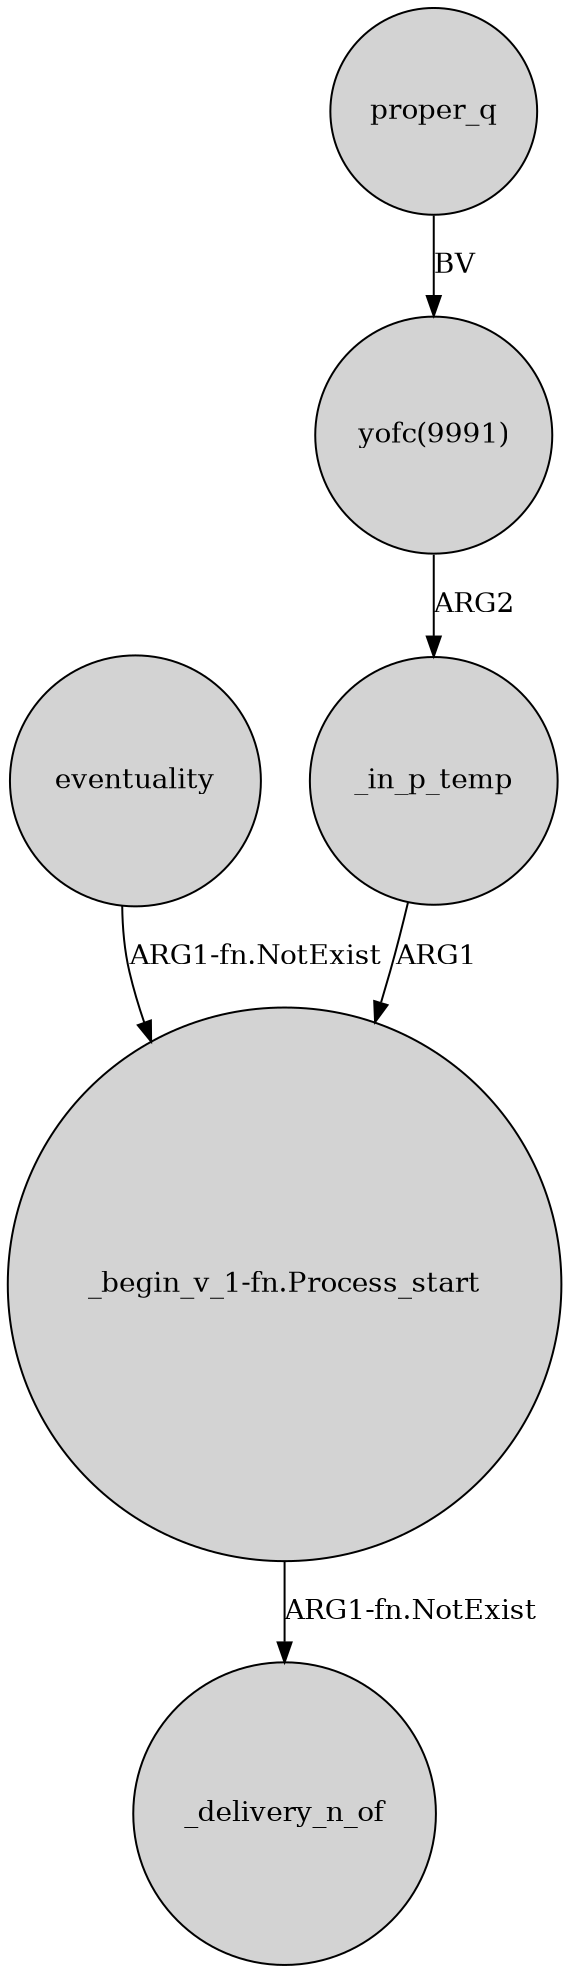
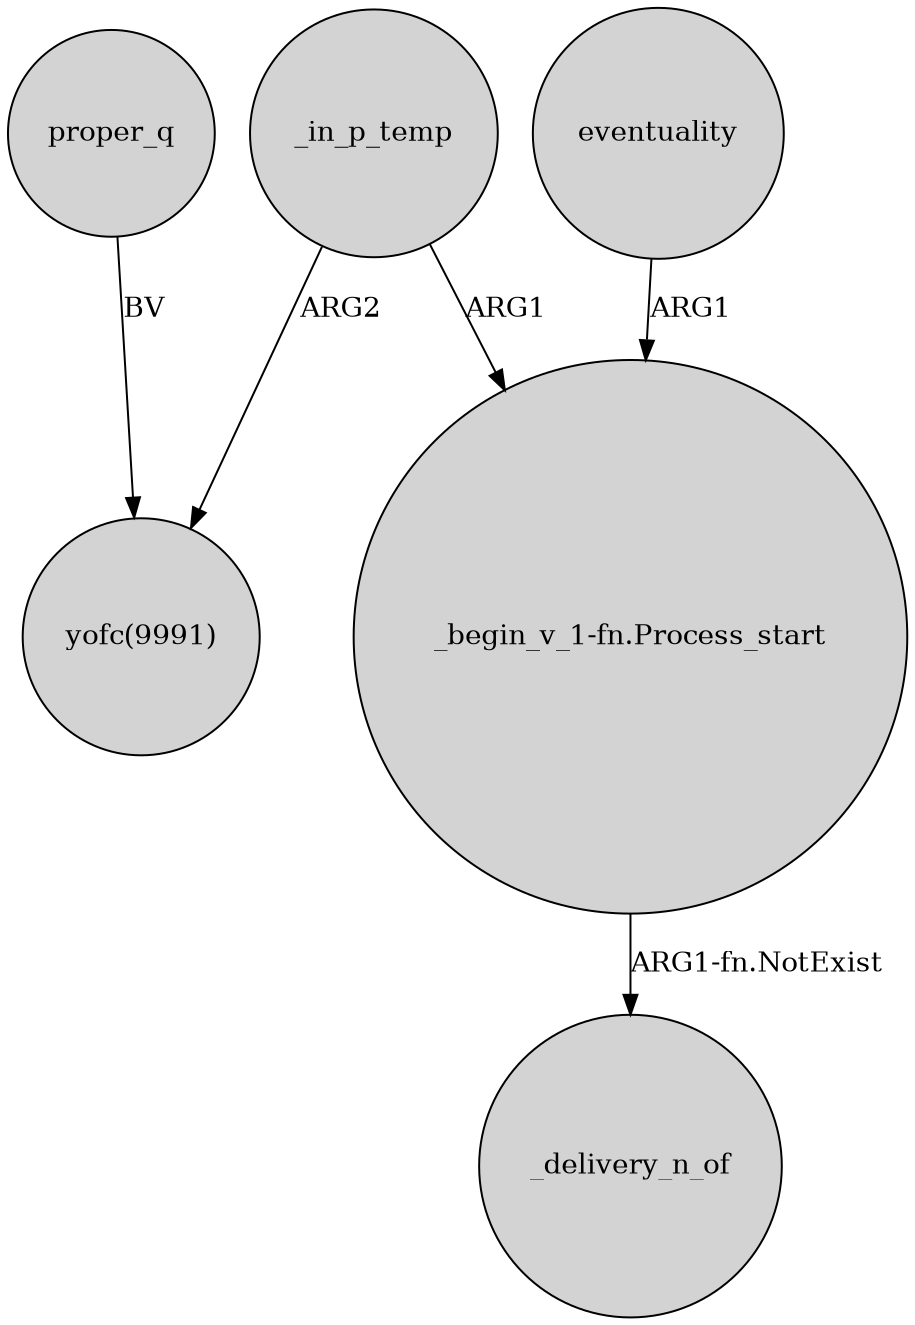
(434, 595) -> (261, 378)
(256, 957) -> (691, 309)
